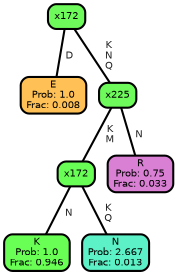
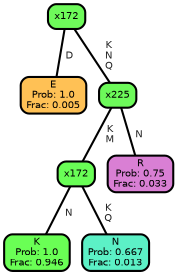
(53, 95) -> (53, 95)
(116, 253) -> (116, 253)
